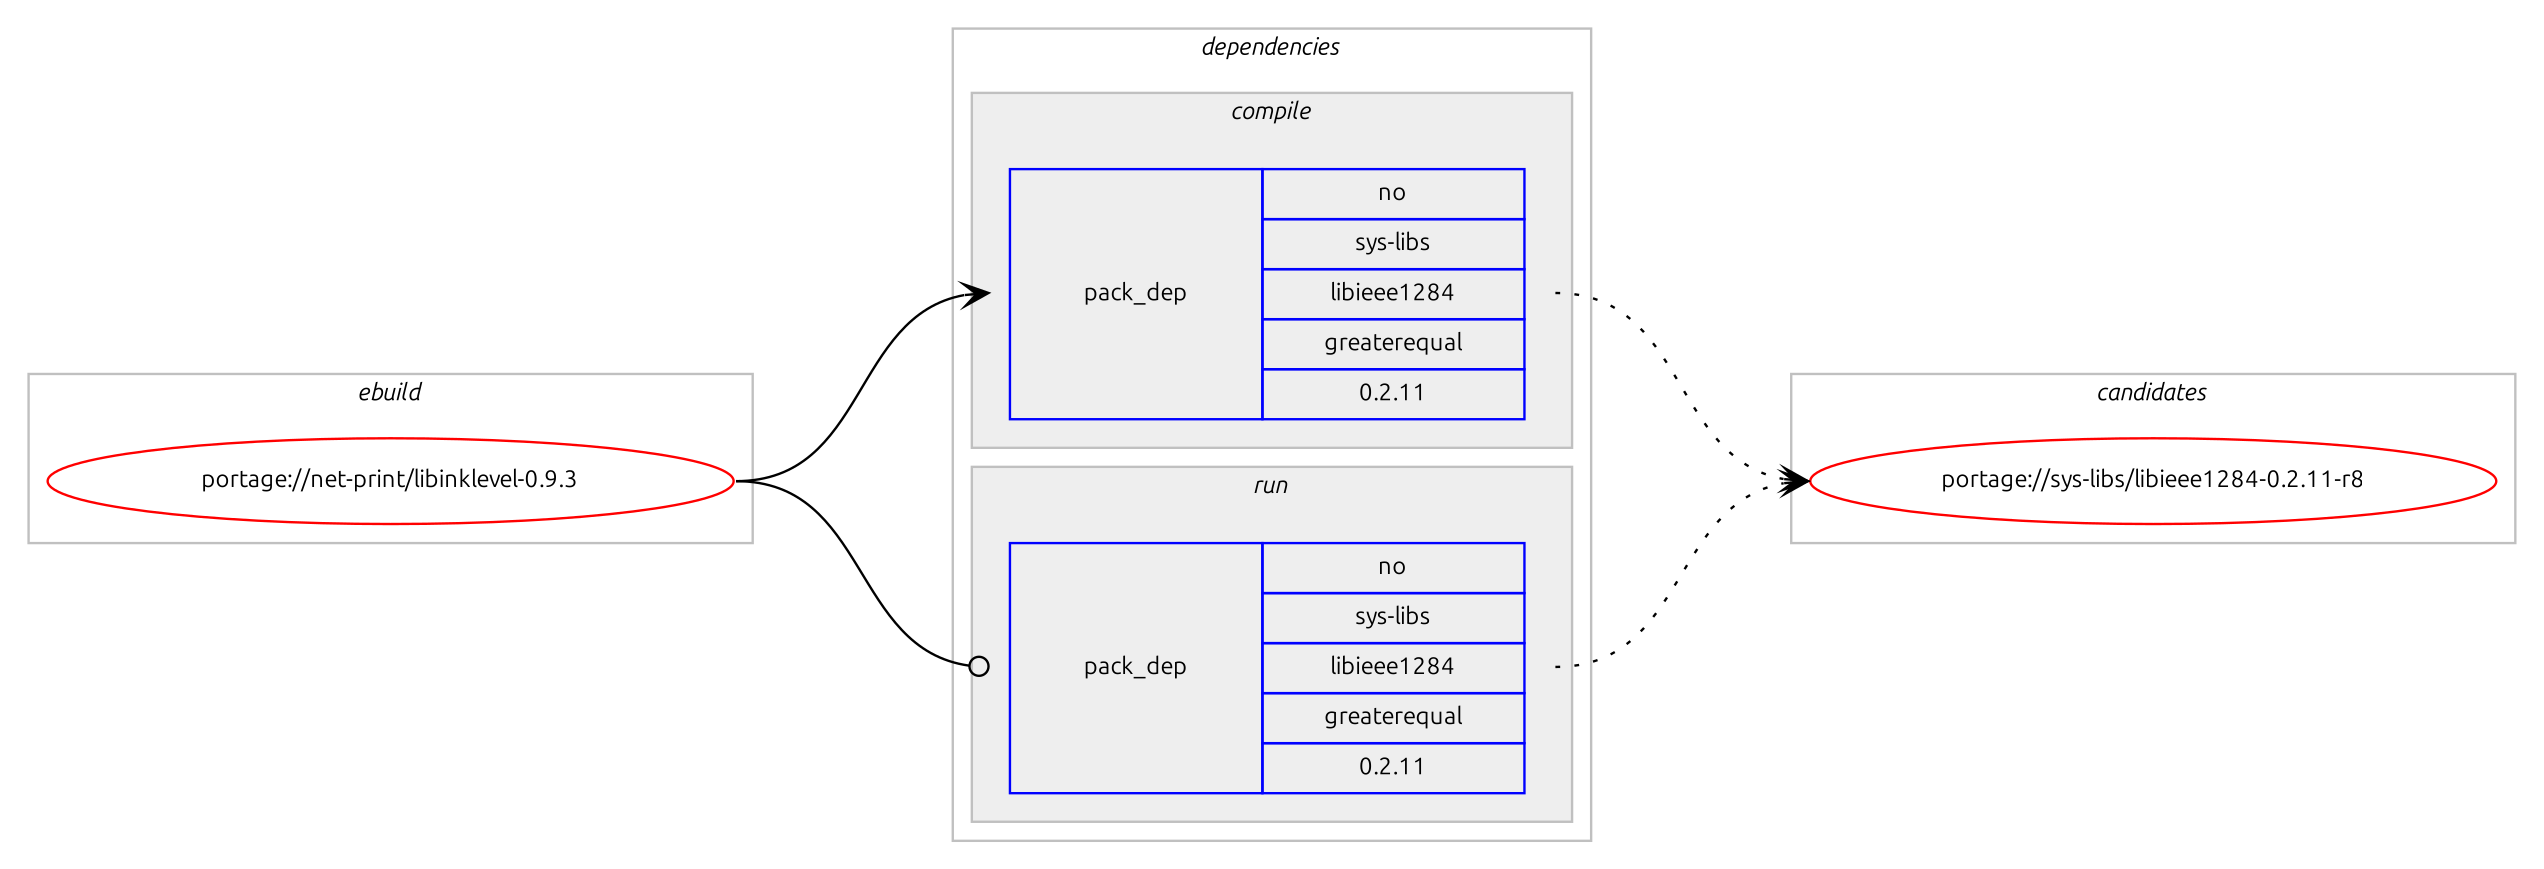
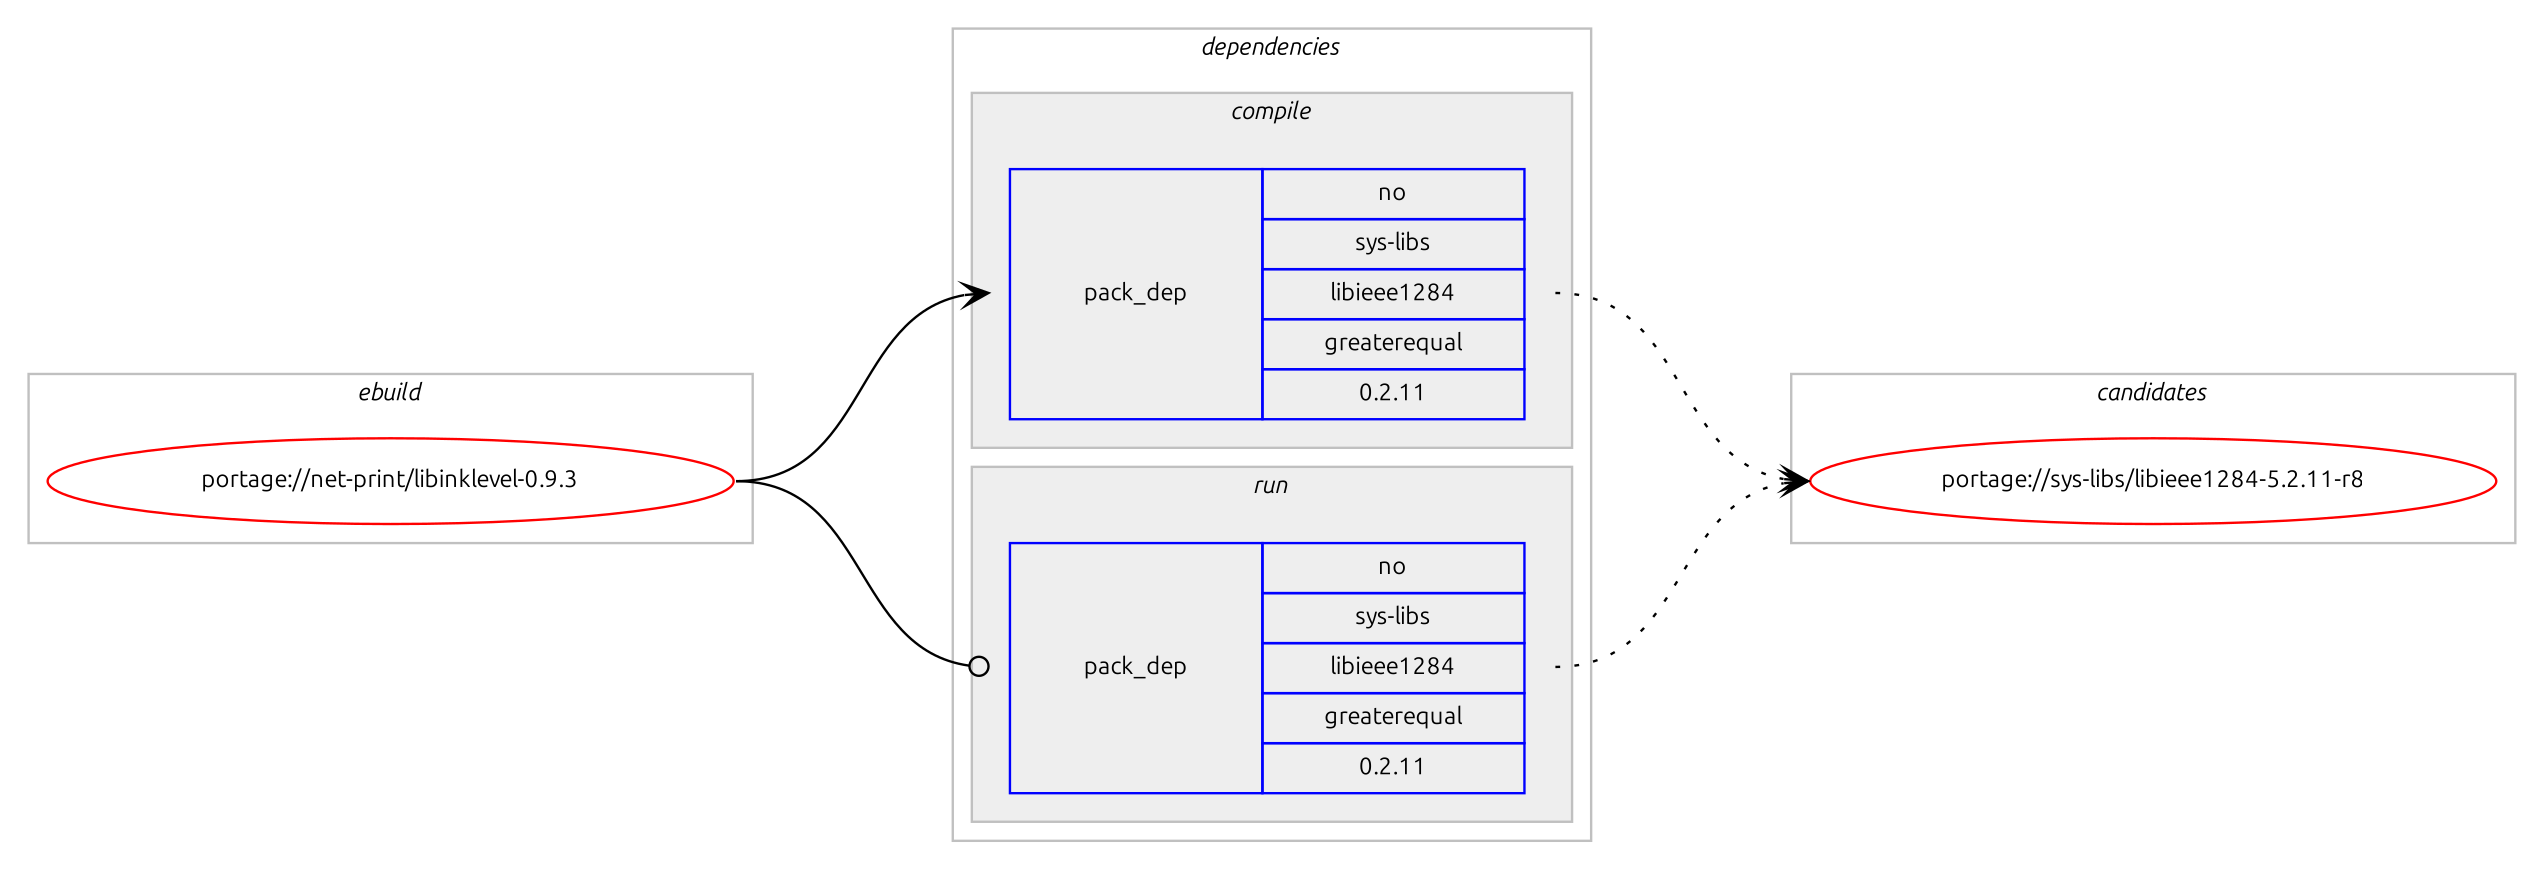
(2153, 481) -> (2153, 481)
